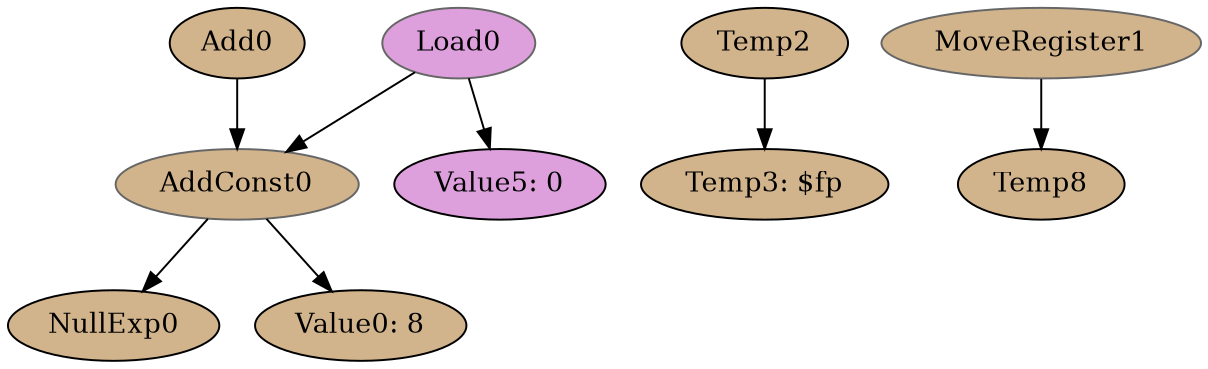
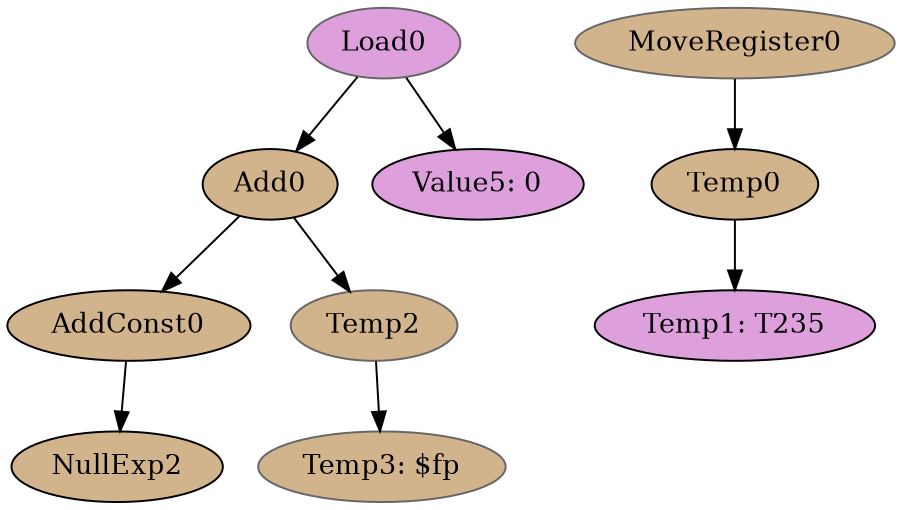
(765, 43) -> (374, 326)
(1041, 43) -> (735, 43)
(359, 107) -> (333, 106)
(237, 184) -> (129, 326)
(765, 184) -> (382, 467)
(1041, 184) -> (735, 184)
none -> (316, 246)
(114, 326) -> (117, 467)
(361, 326) -> none
none -> (735, 326)
